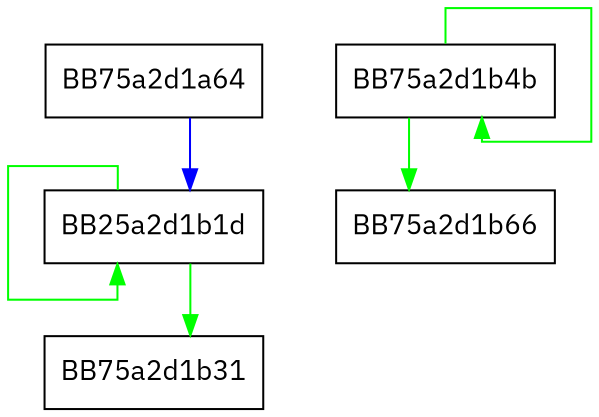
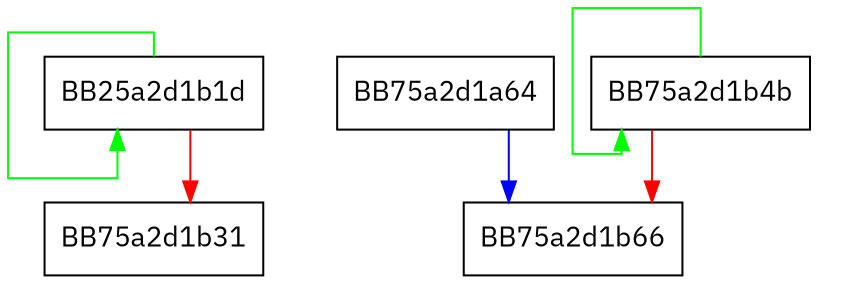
(190, 144) -> (509, 156)
(409, 144) -> (652, 156)
(190, 289) -> (190, 156)
